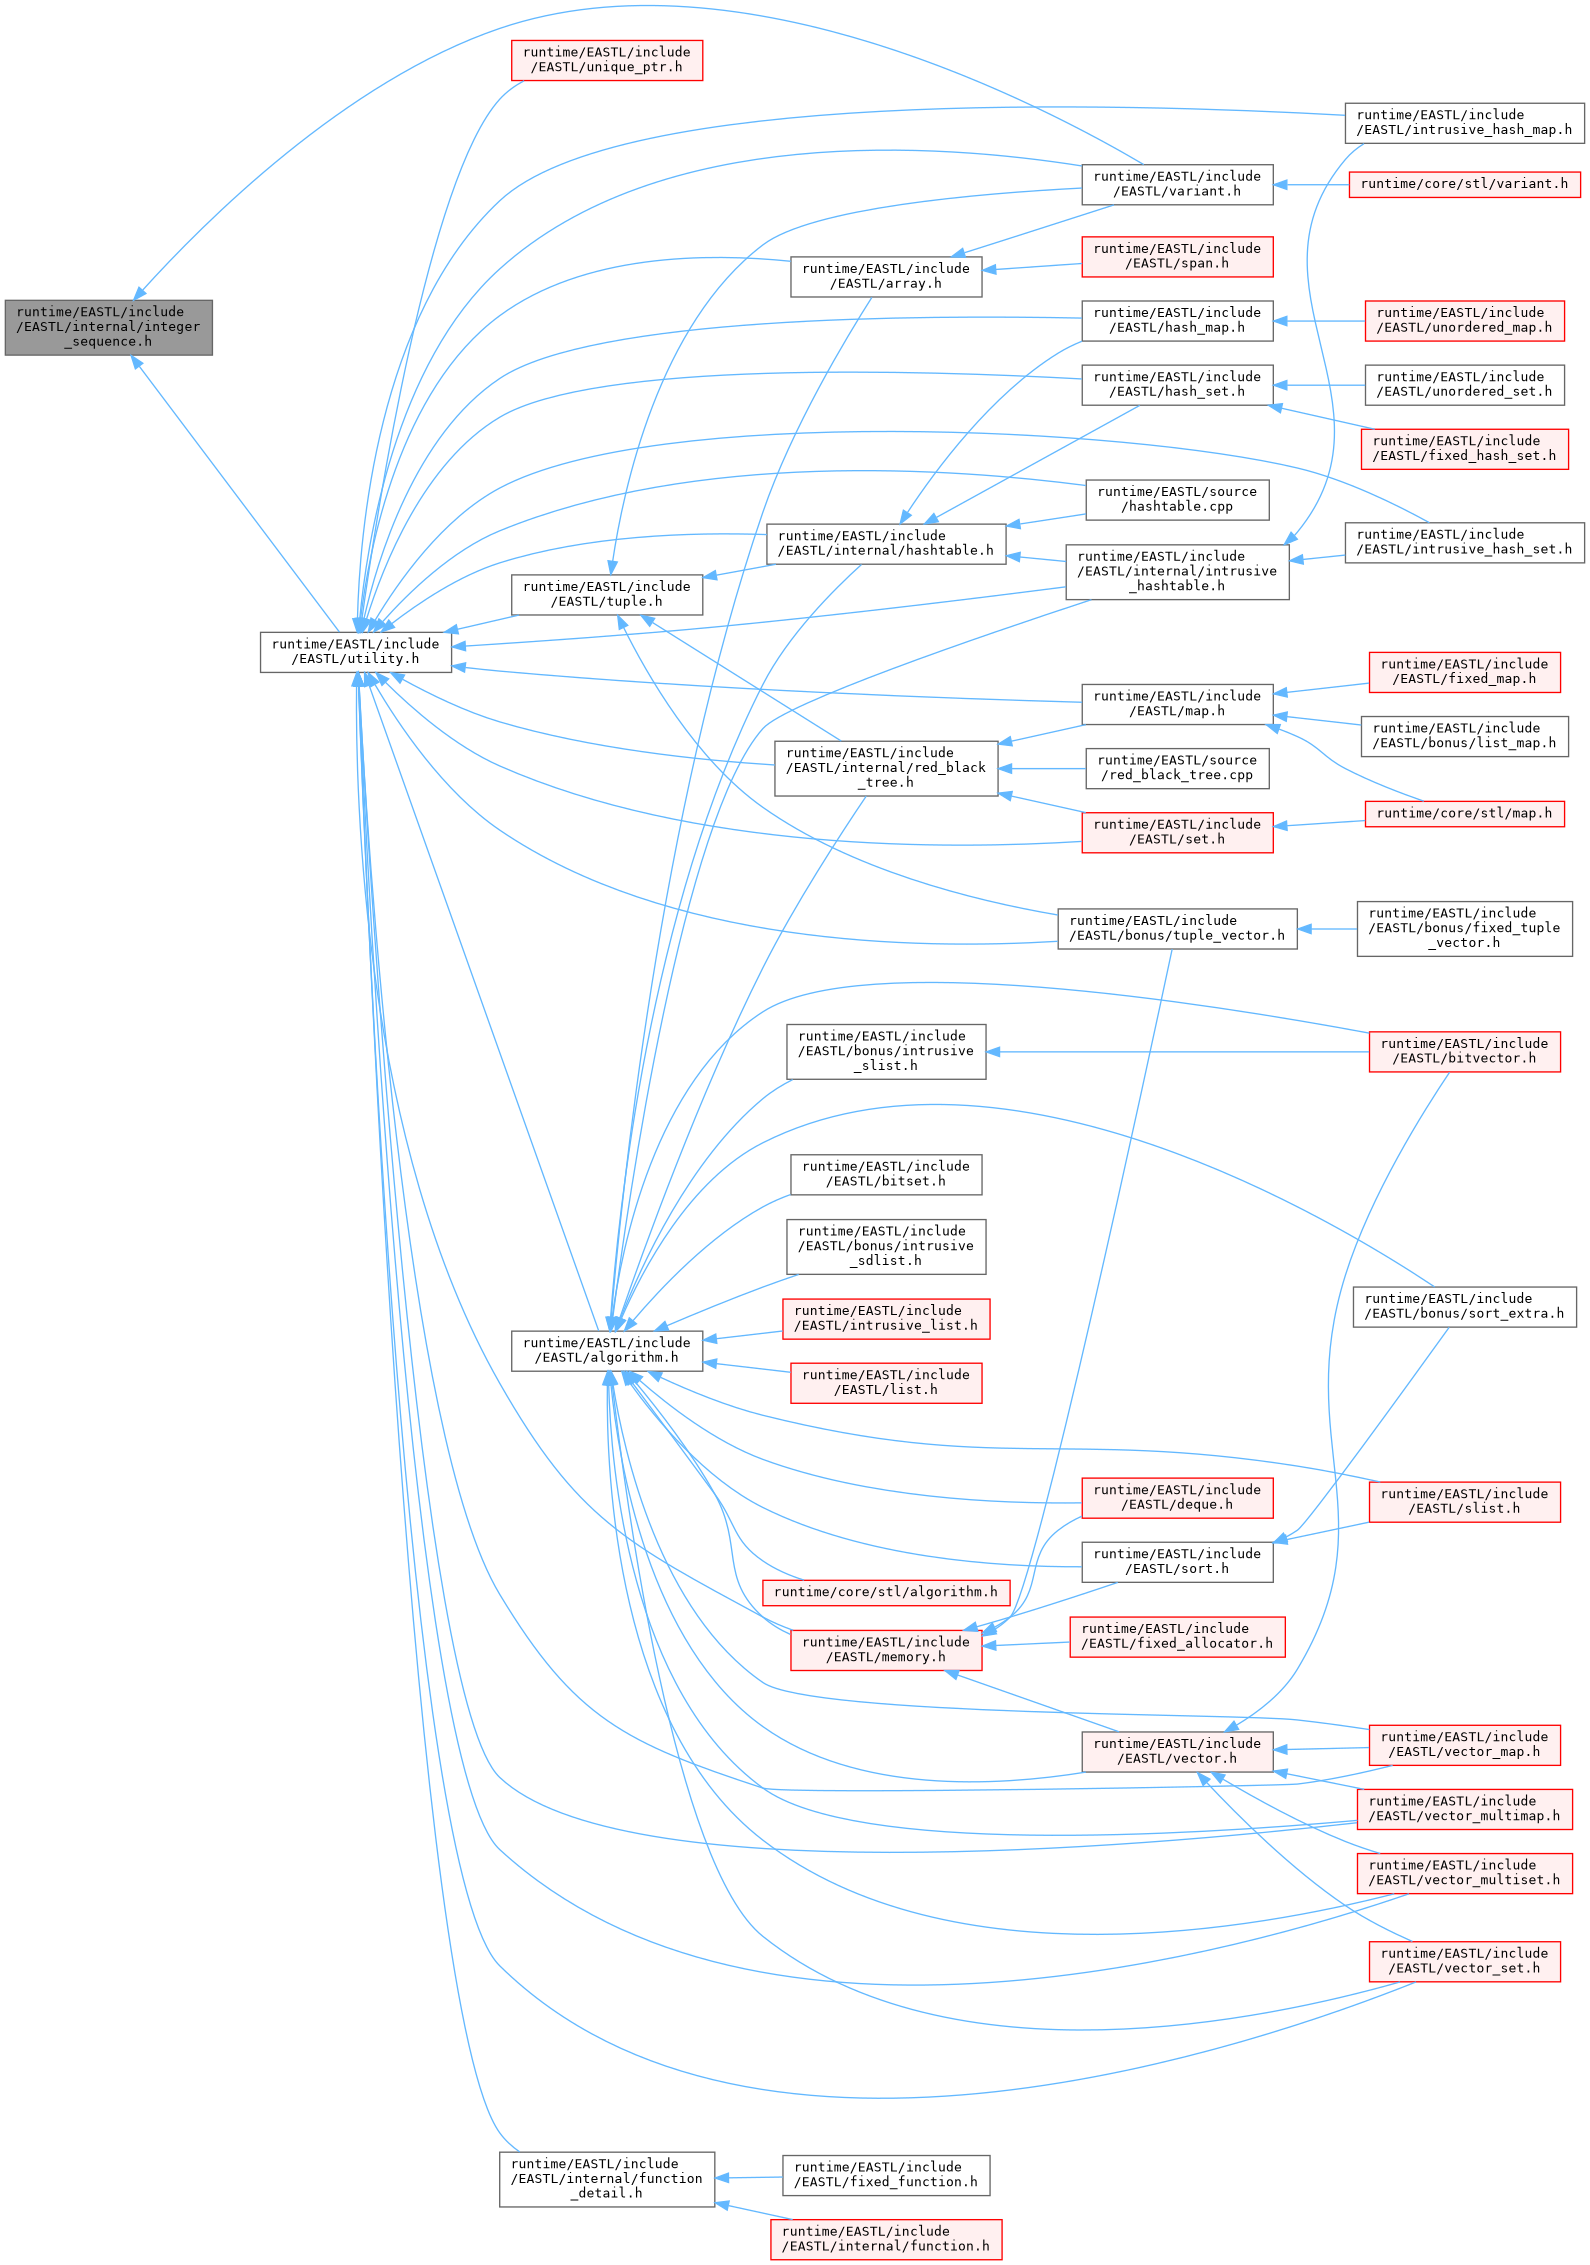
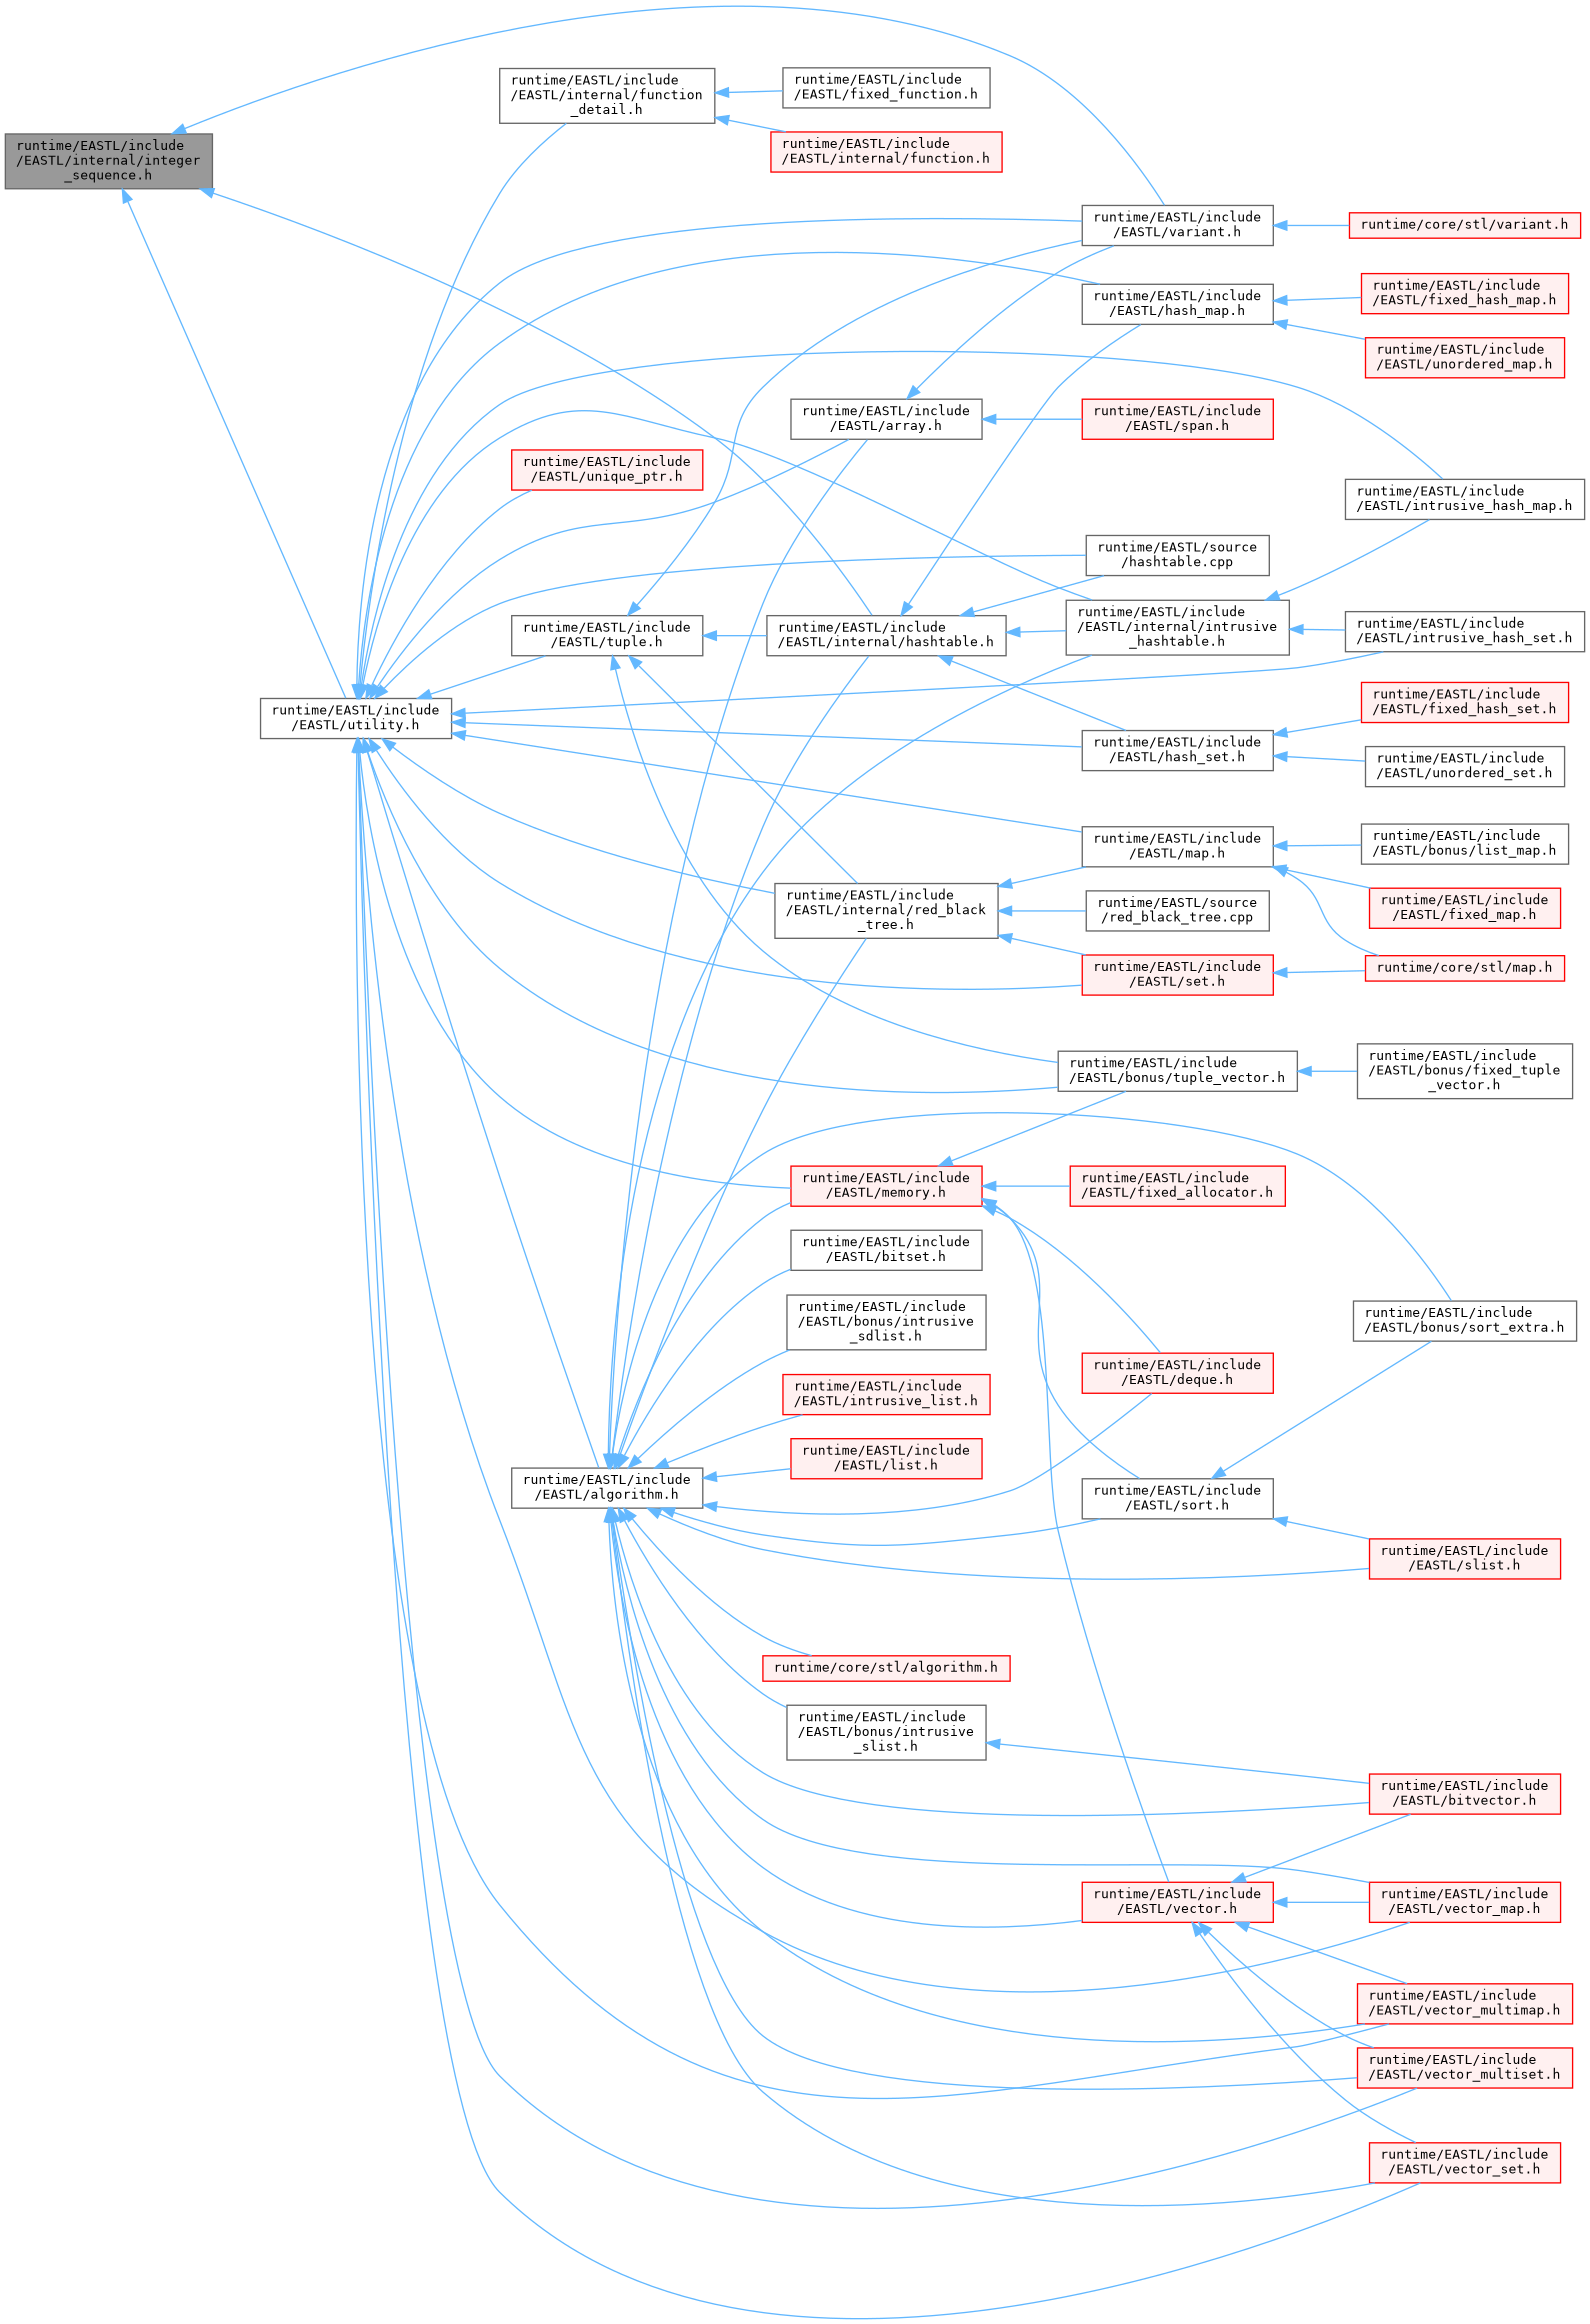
none -> (1465, 294)
(570, 546) -> (579, 351)
(1178, 1752) -> (1178, 1902)
